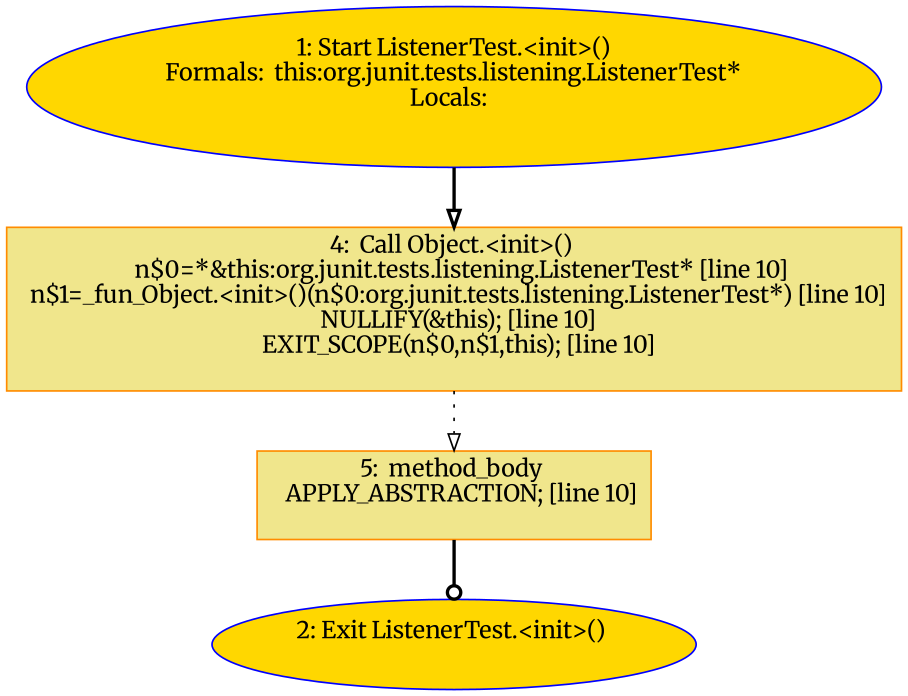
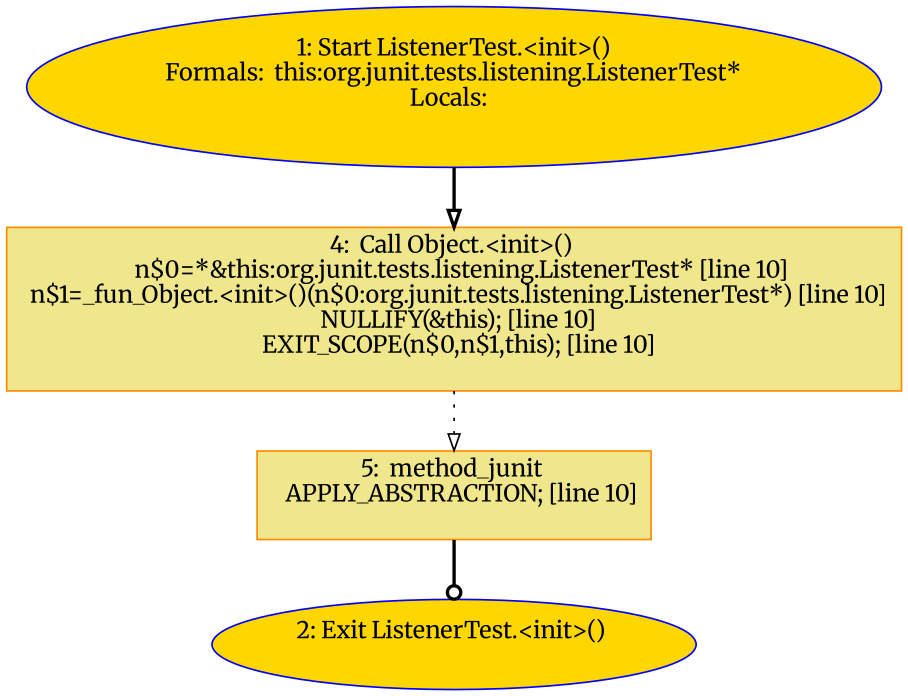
(454, 495) -> (454, 495)
